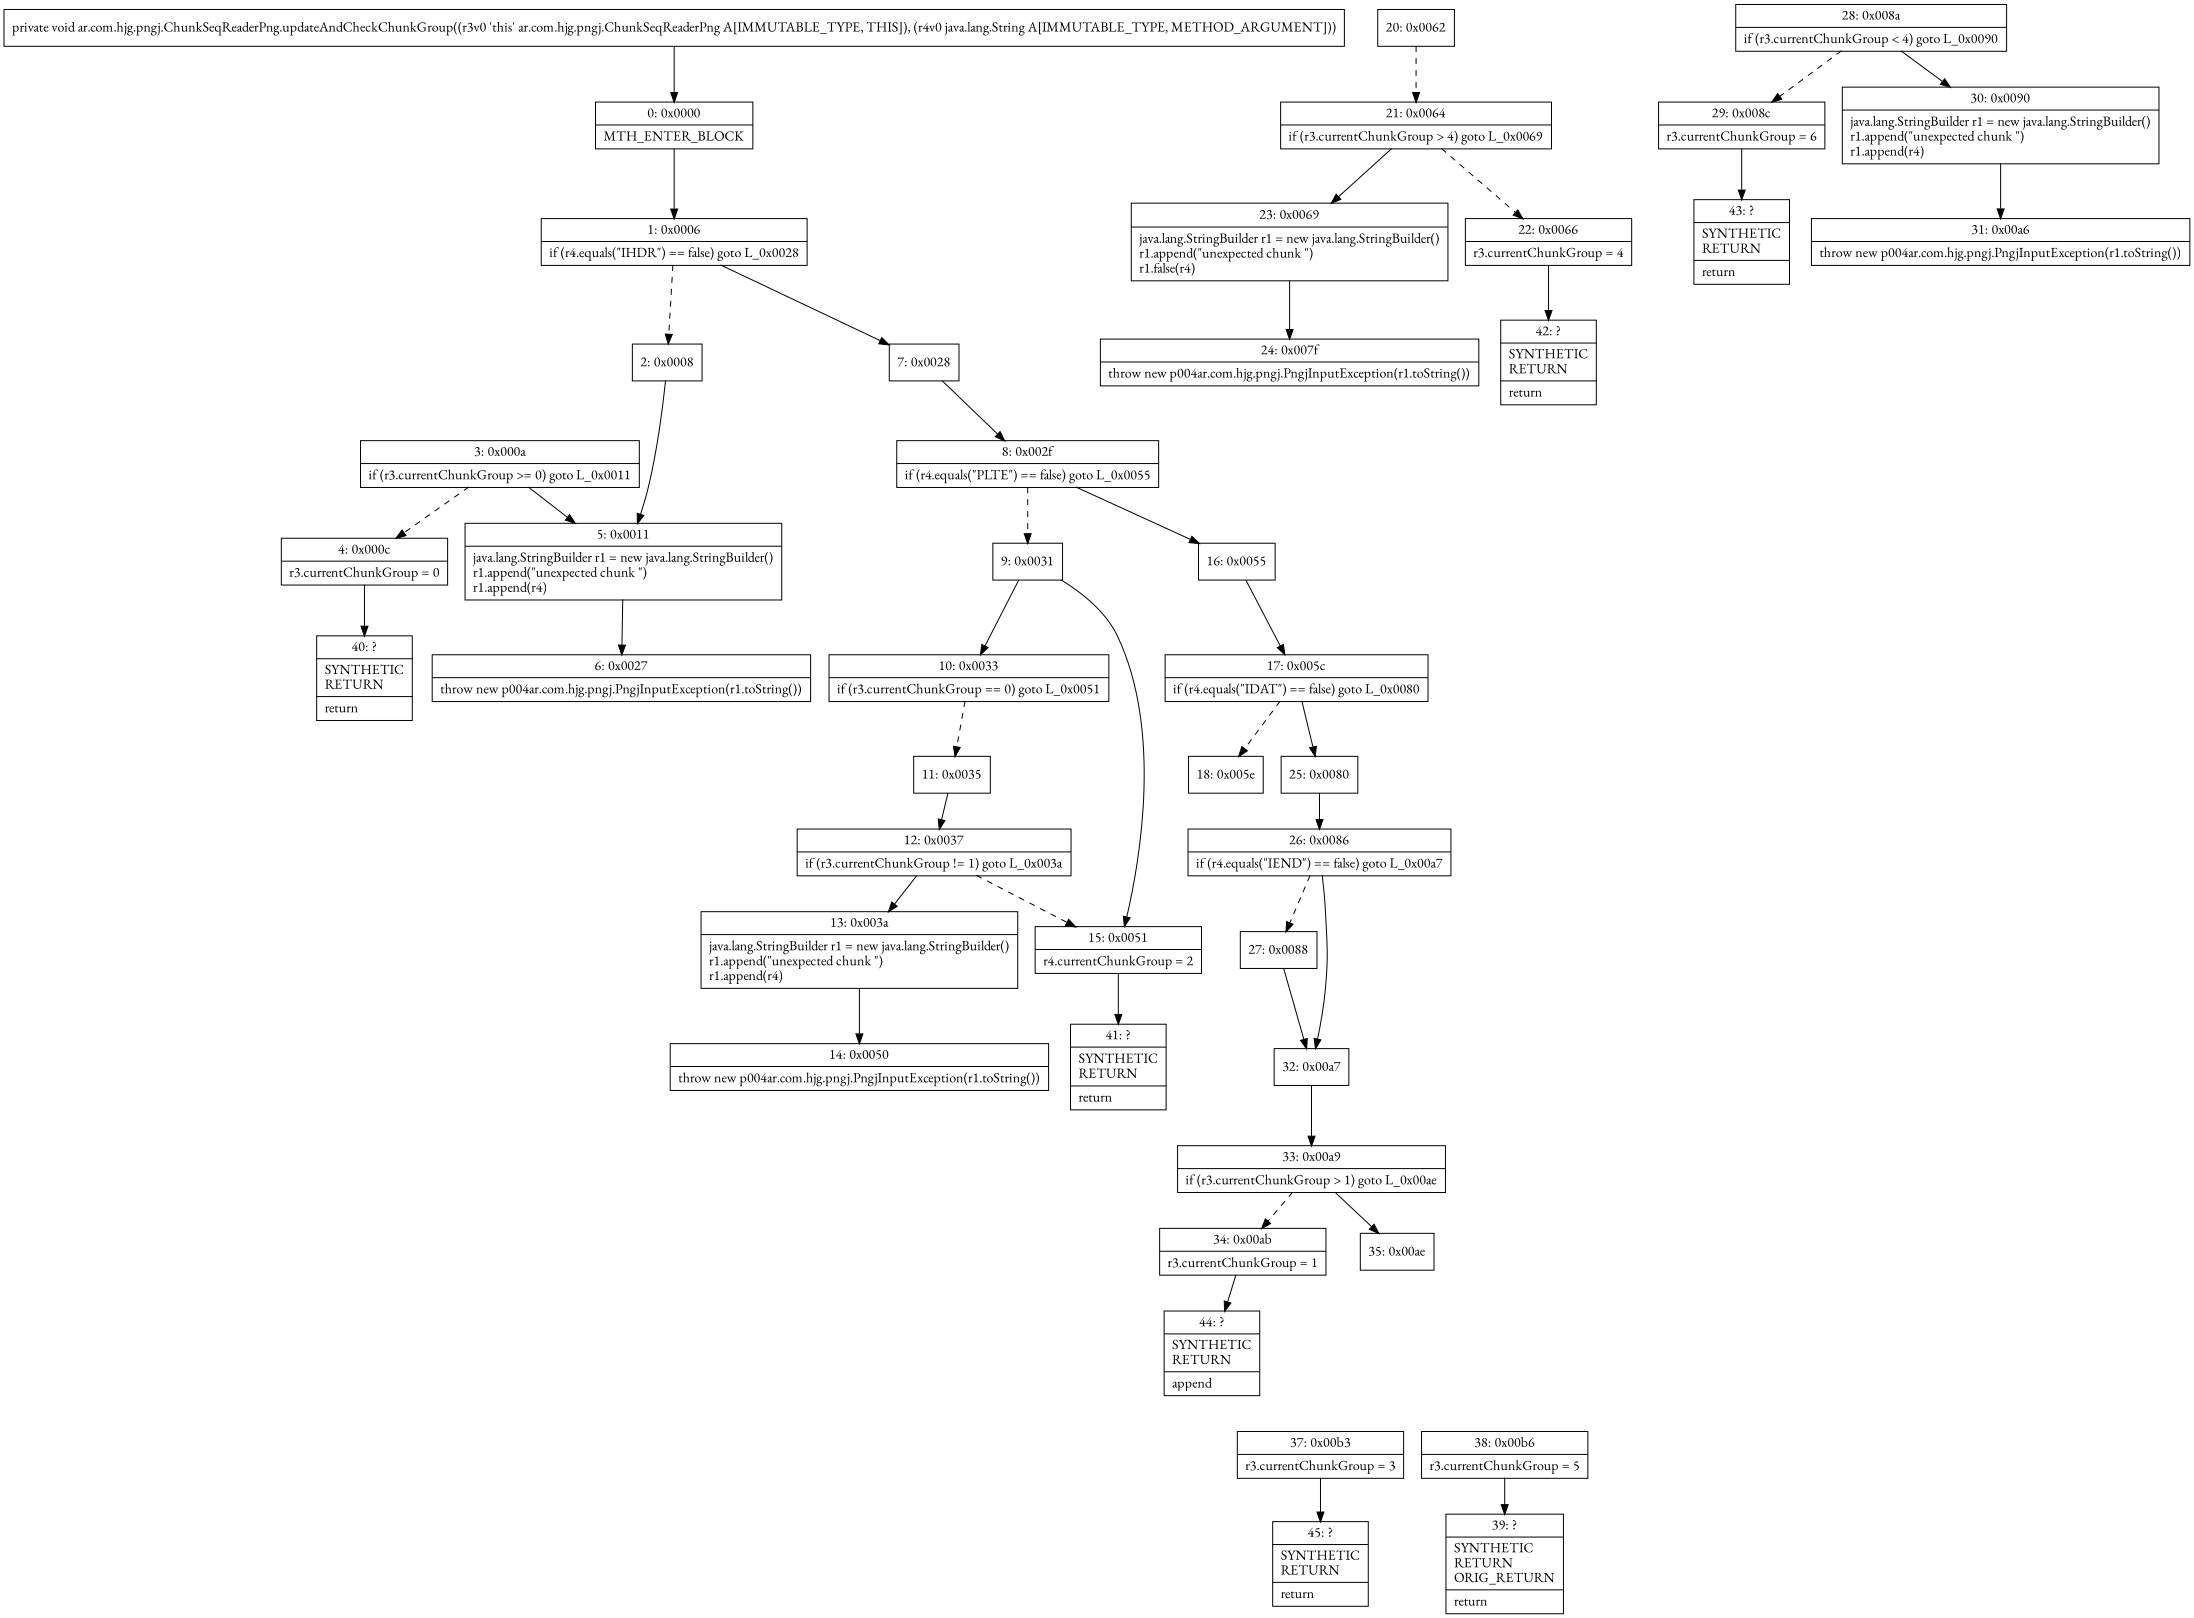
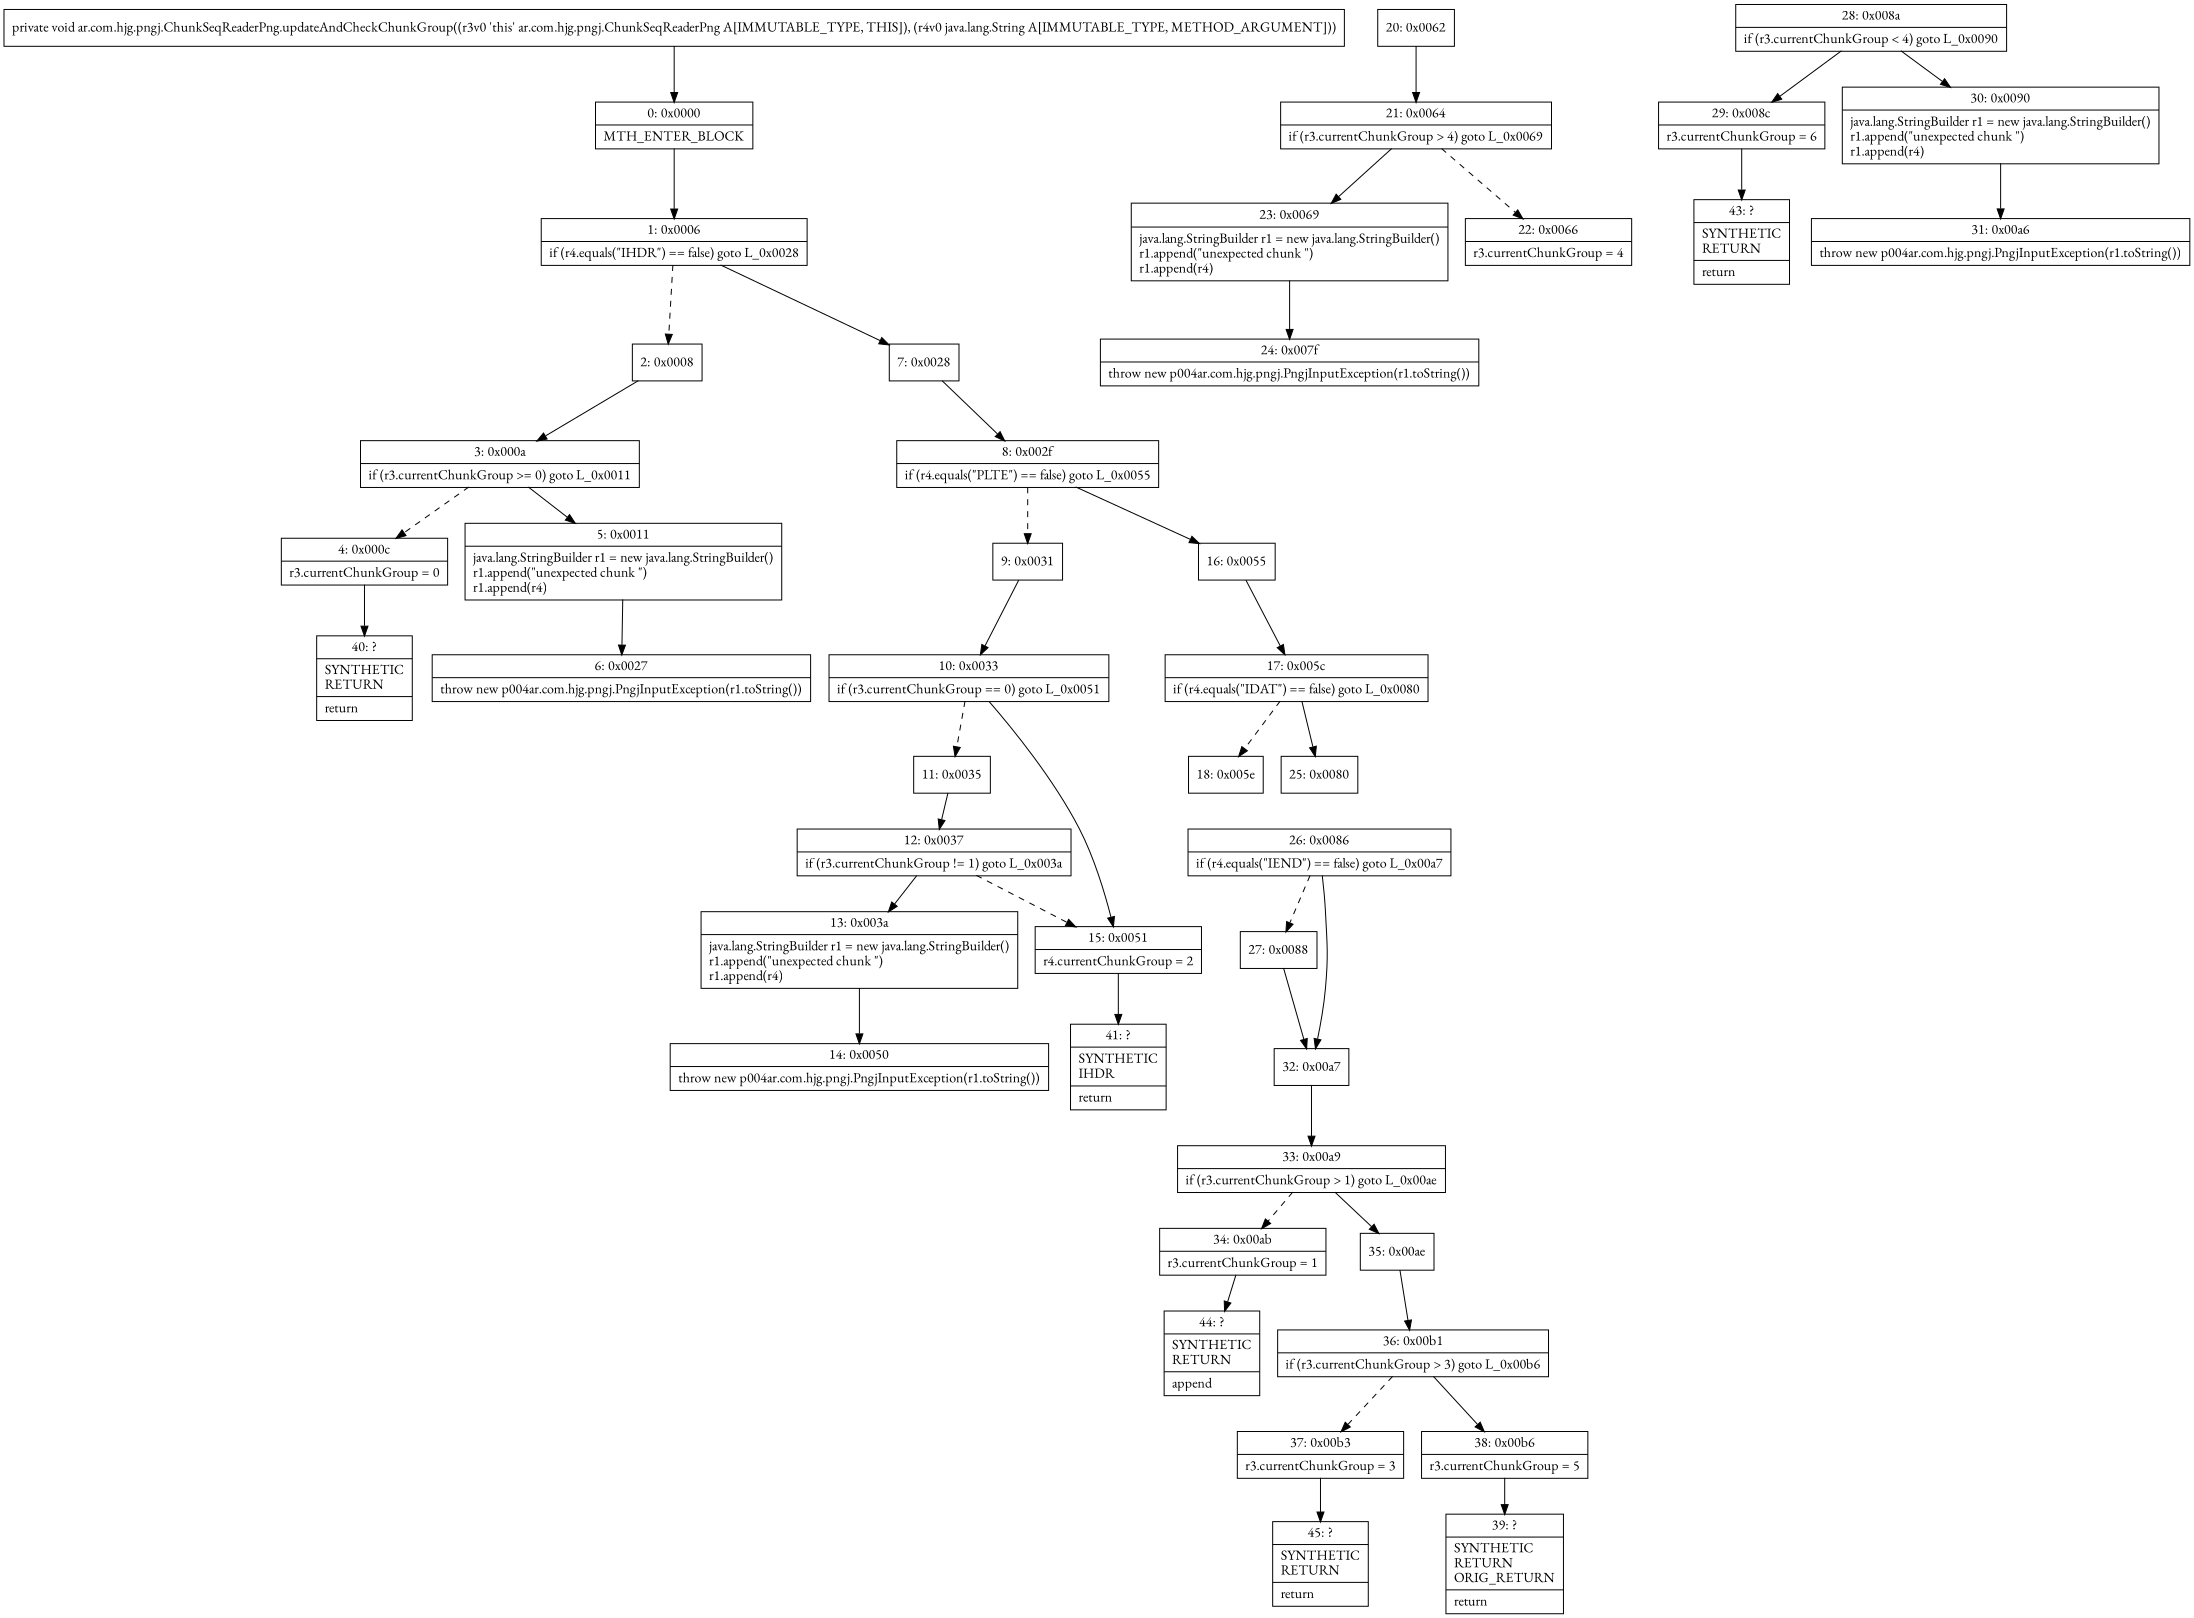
(1416, 69) -> (1416, 69)
(1811, 74) -> (1811, 74)
(1168, 268) -> (1177, 268)
(1549, 362) -> none
(656, 448) -> (592, 408)
(1142, 735) -> (1064, 802)
(1319, 806) -> none
(1108, 1074) -> (1097, 1074)
none -> (1413, 1353)
